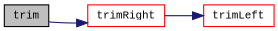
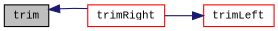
(63, 23) -> (74, 8)
